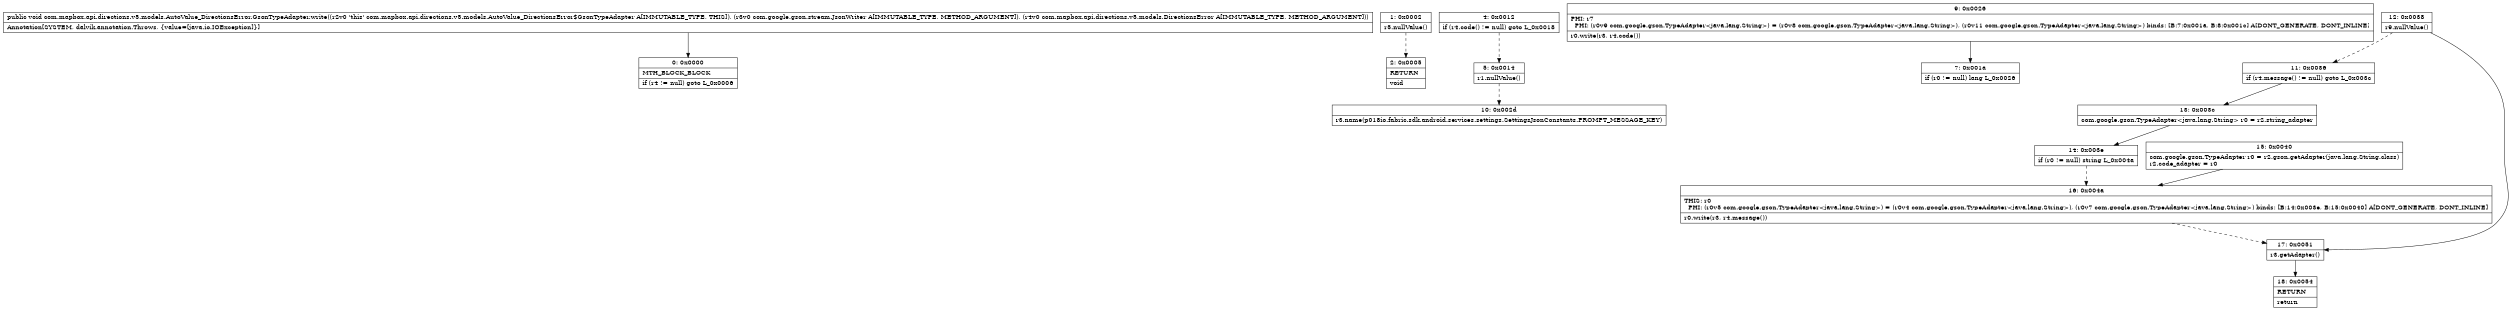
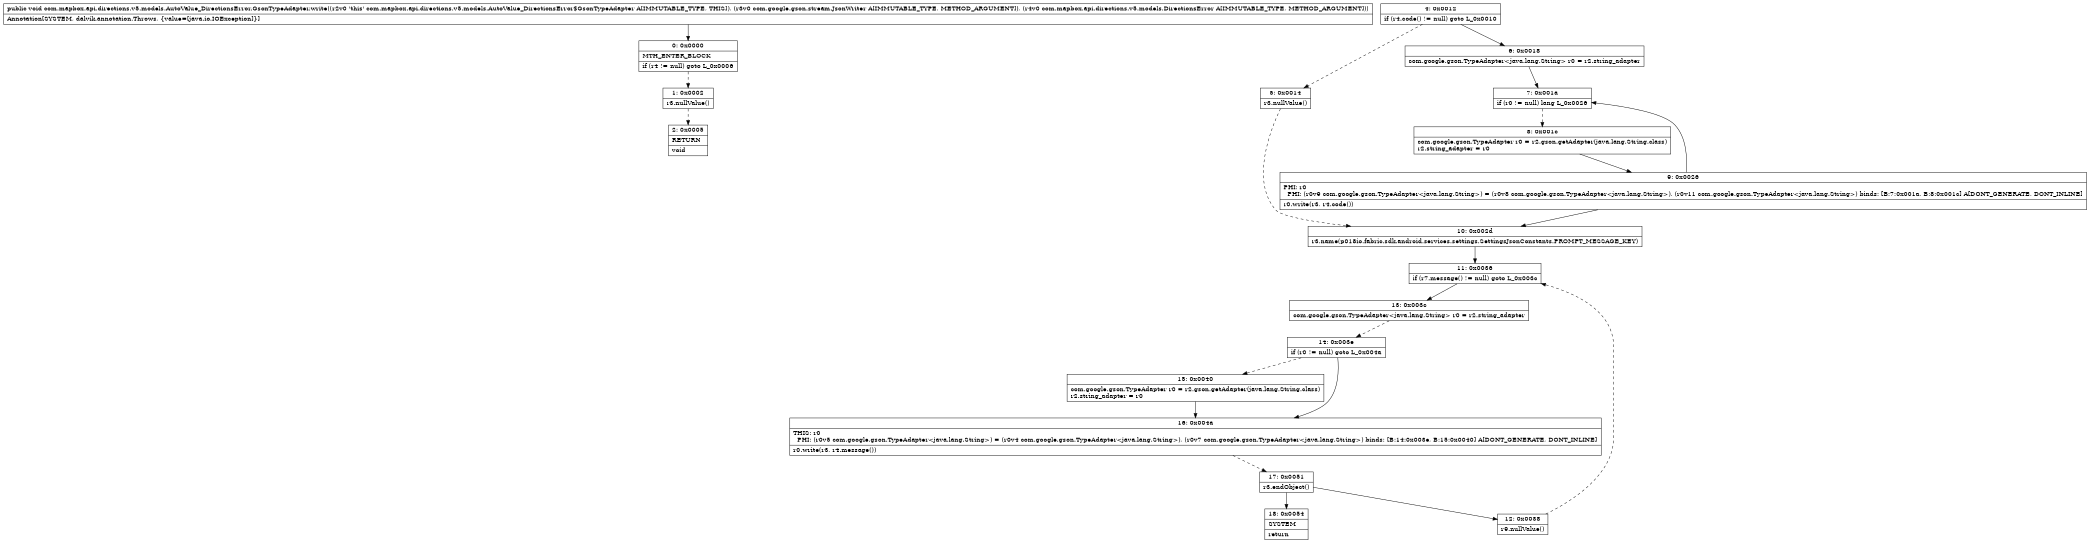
(1583, 19) -> (1296, 187)
(1406, 27) -> (688, 103)
(1499, 27) -> (1441, 19)
none -> (1525, 56)
(677, 73) -> (677, 56)
none -> (688, 78)
(1499, 78) -> (1286, 103)
(2309, 78) -> (1475, 278)
(2144, 135) -> (1375, 328)
none -> (1542, 140)
(2086, 160) -> (1336, 352)
(2184, 164) -> (1107, 396)
(2086, 174) -> (1332, 396)
(2508, 199) -> (1403, 503)
none -> (1562, 218)
none -> (1475, 253)
(2295, 255) -> (1286, 487)
(2292, 292) -> (1282, 524)
none -> (1274, 365)
